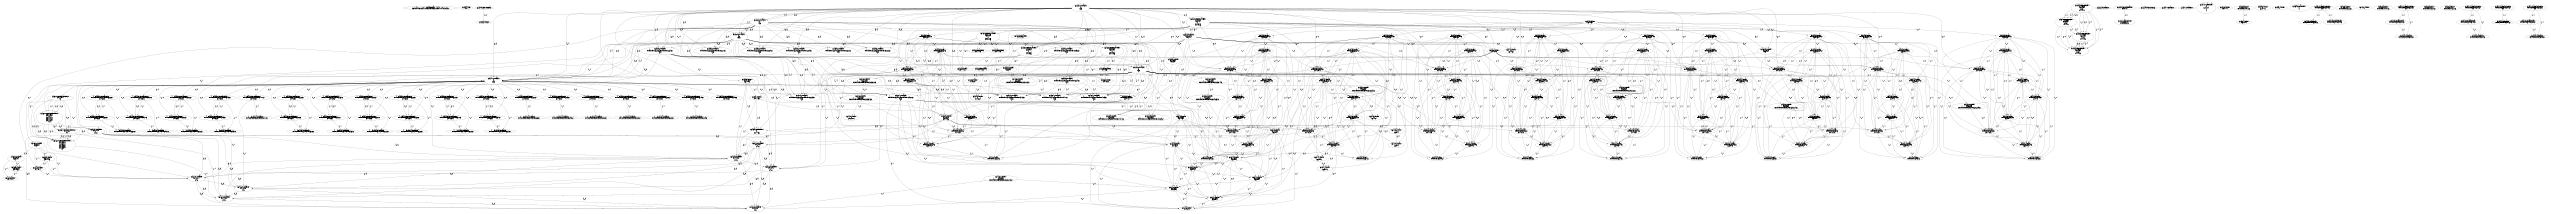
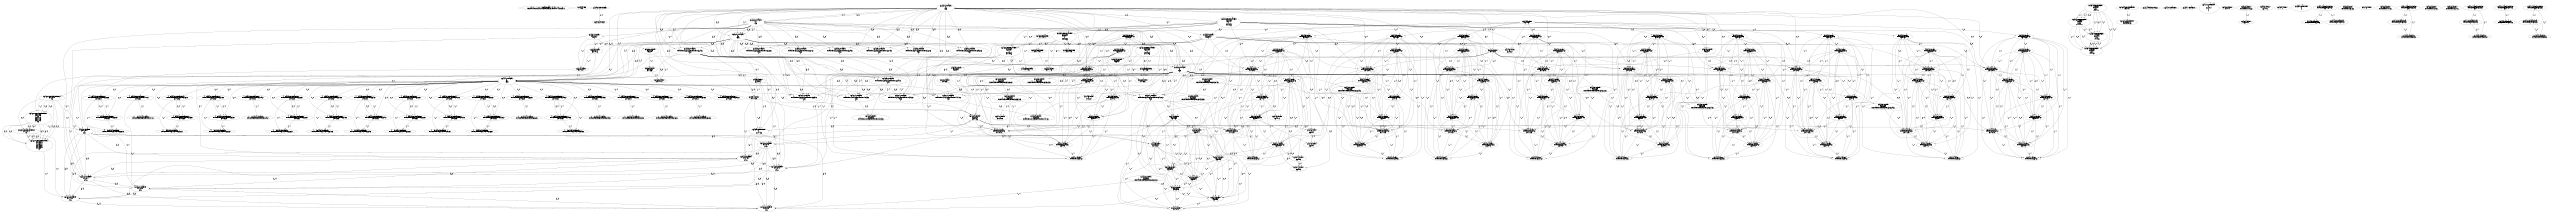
(2103, 8) -> none
none -> (667, 33)
(1800, 101) -> (1708, 90)
none -> (1541, 128)
